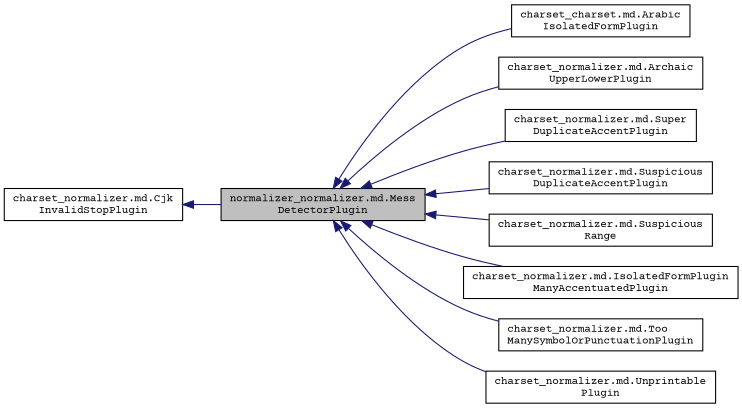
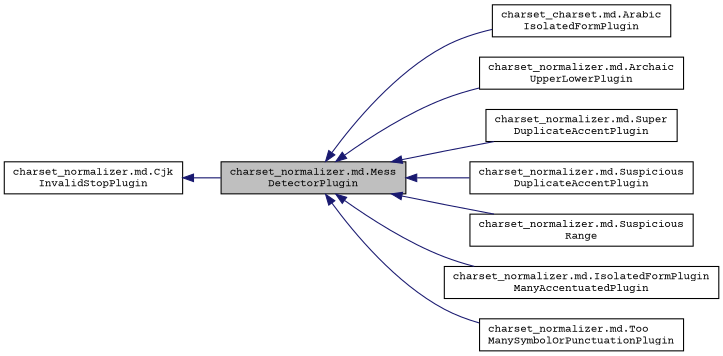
(323, 205) -> (313, 178)
(601, 387) -> none
